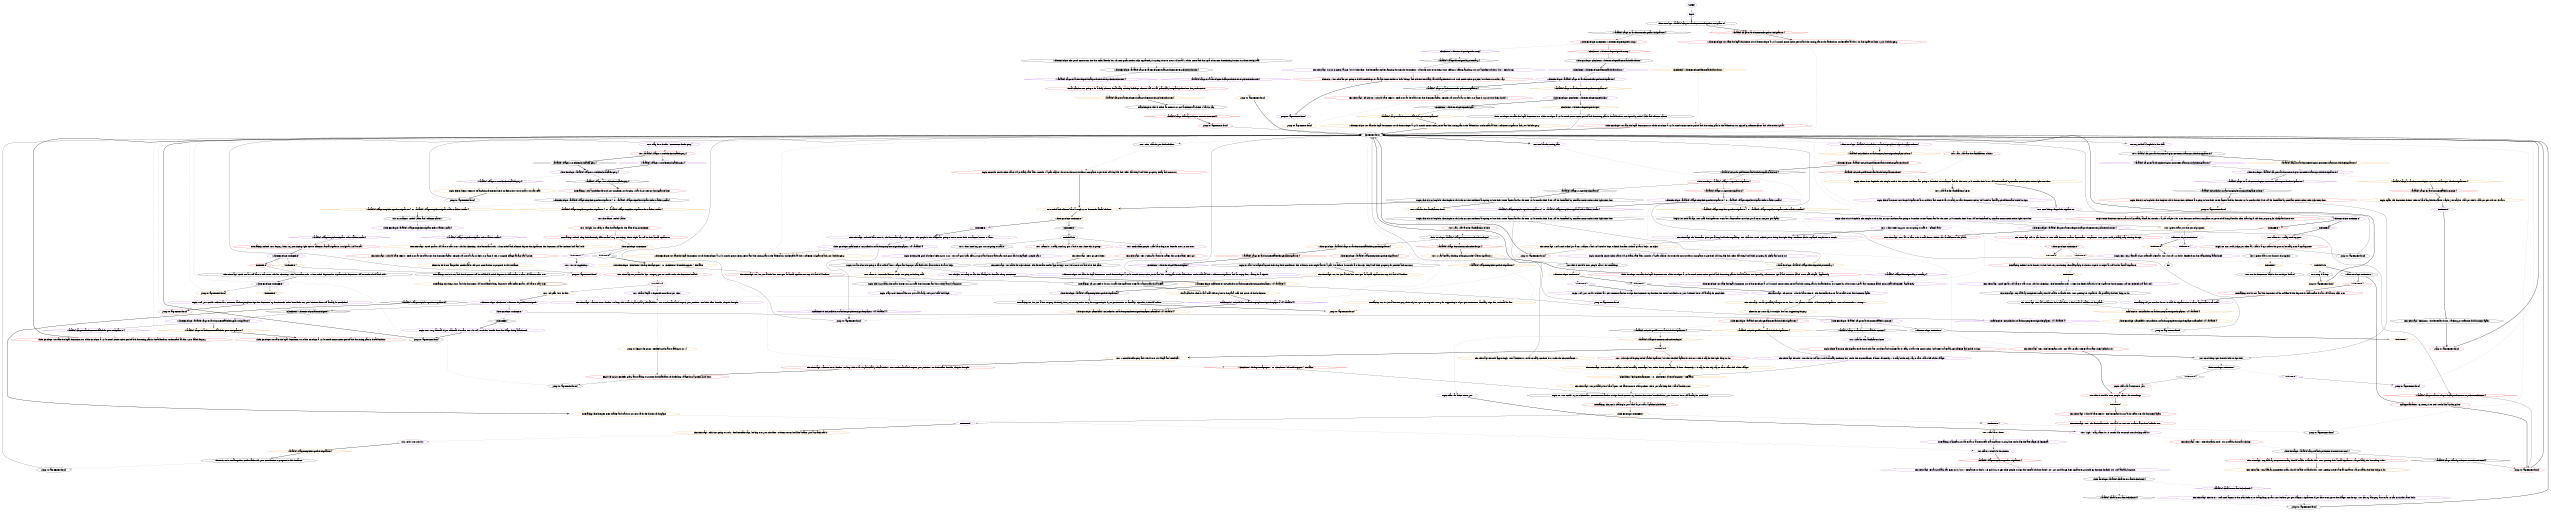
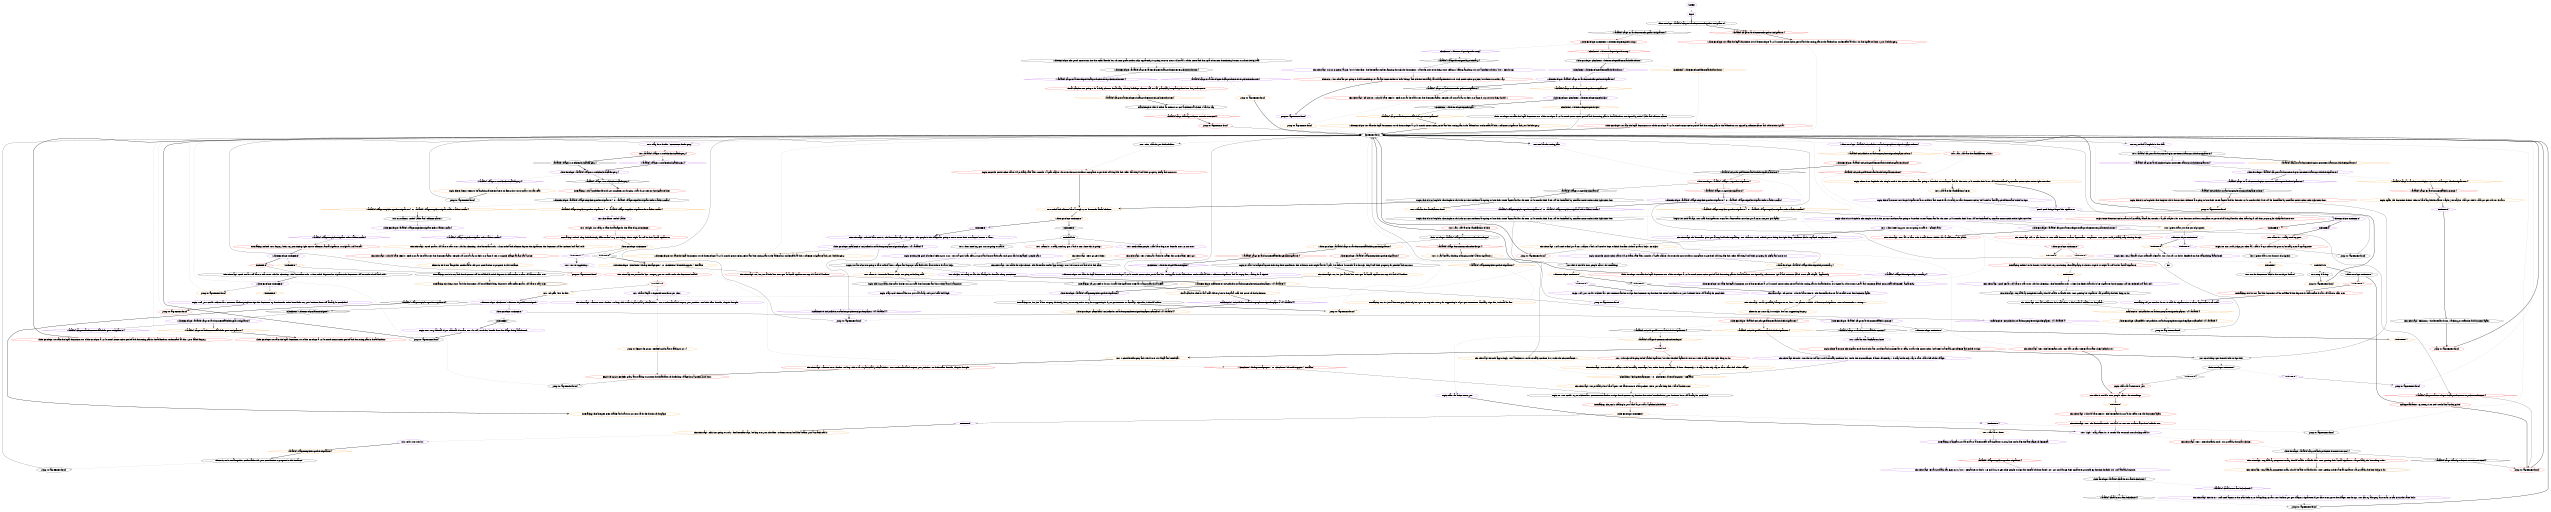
(2056, 210) -> (2056, 210)
(1993, 451) -> none
